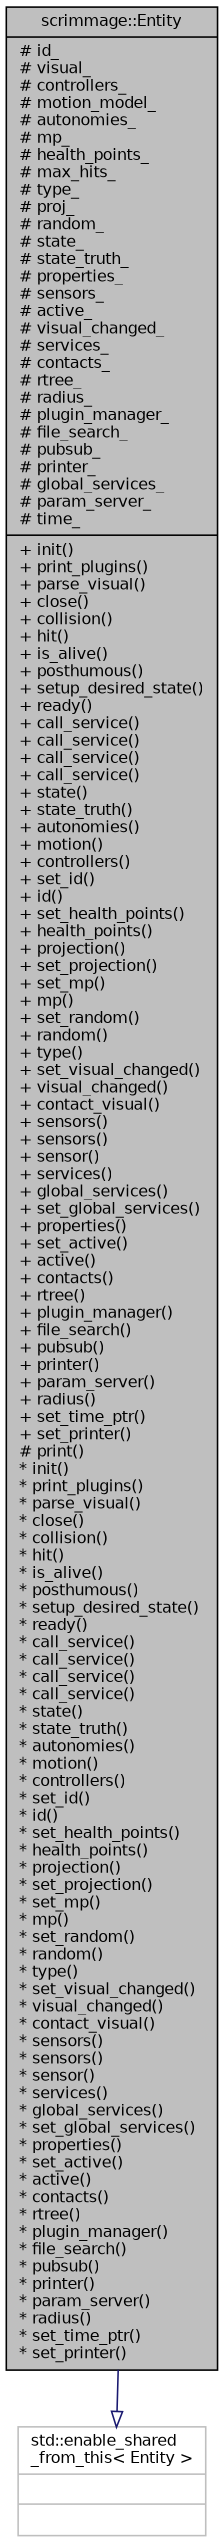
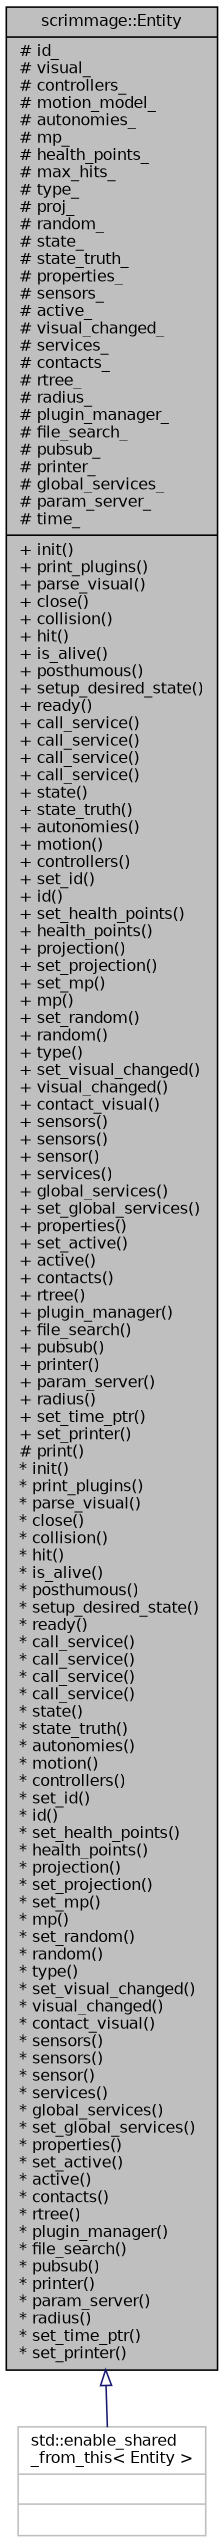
(118, 2390) -> (107, 2407)
